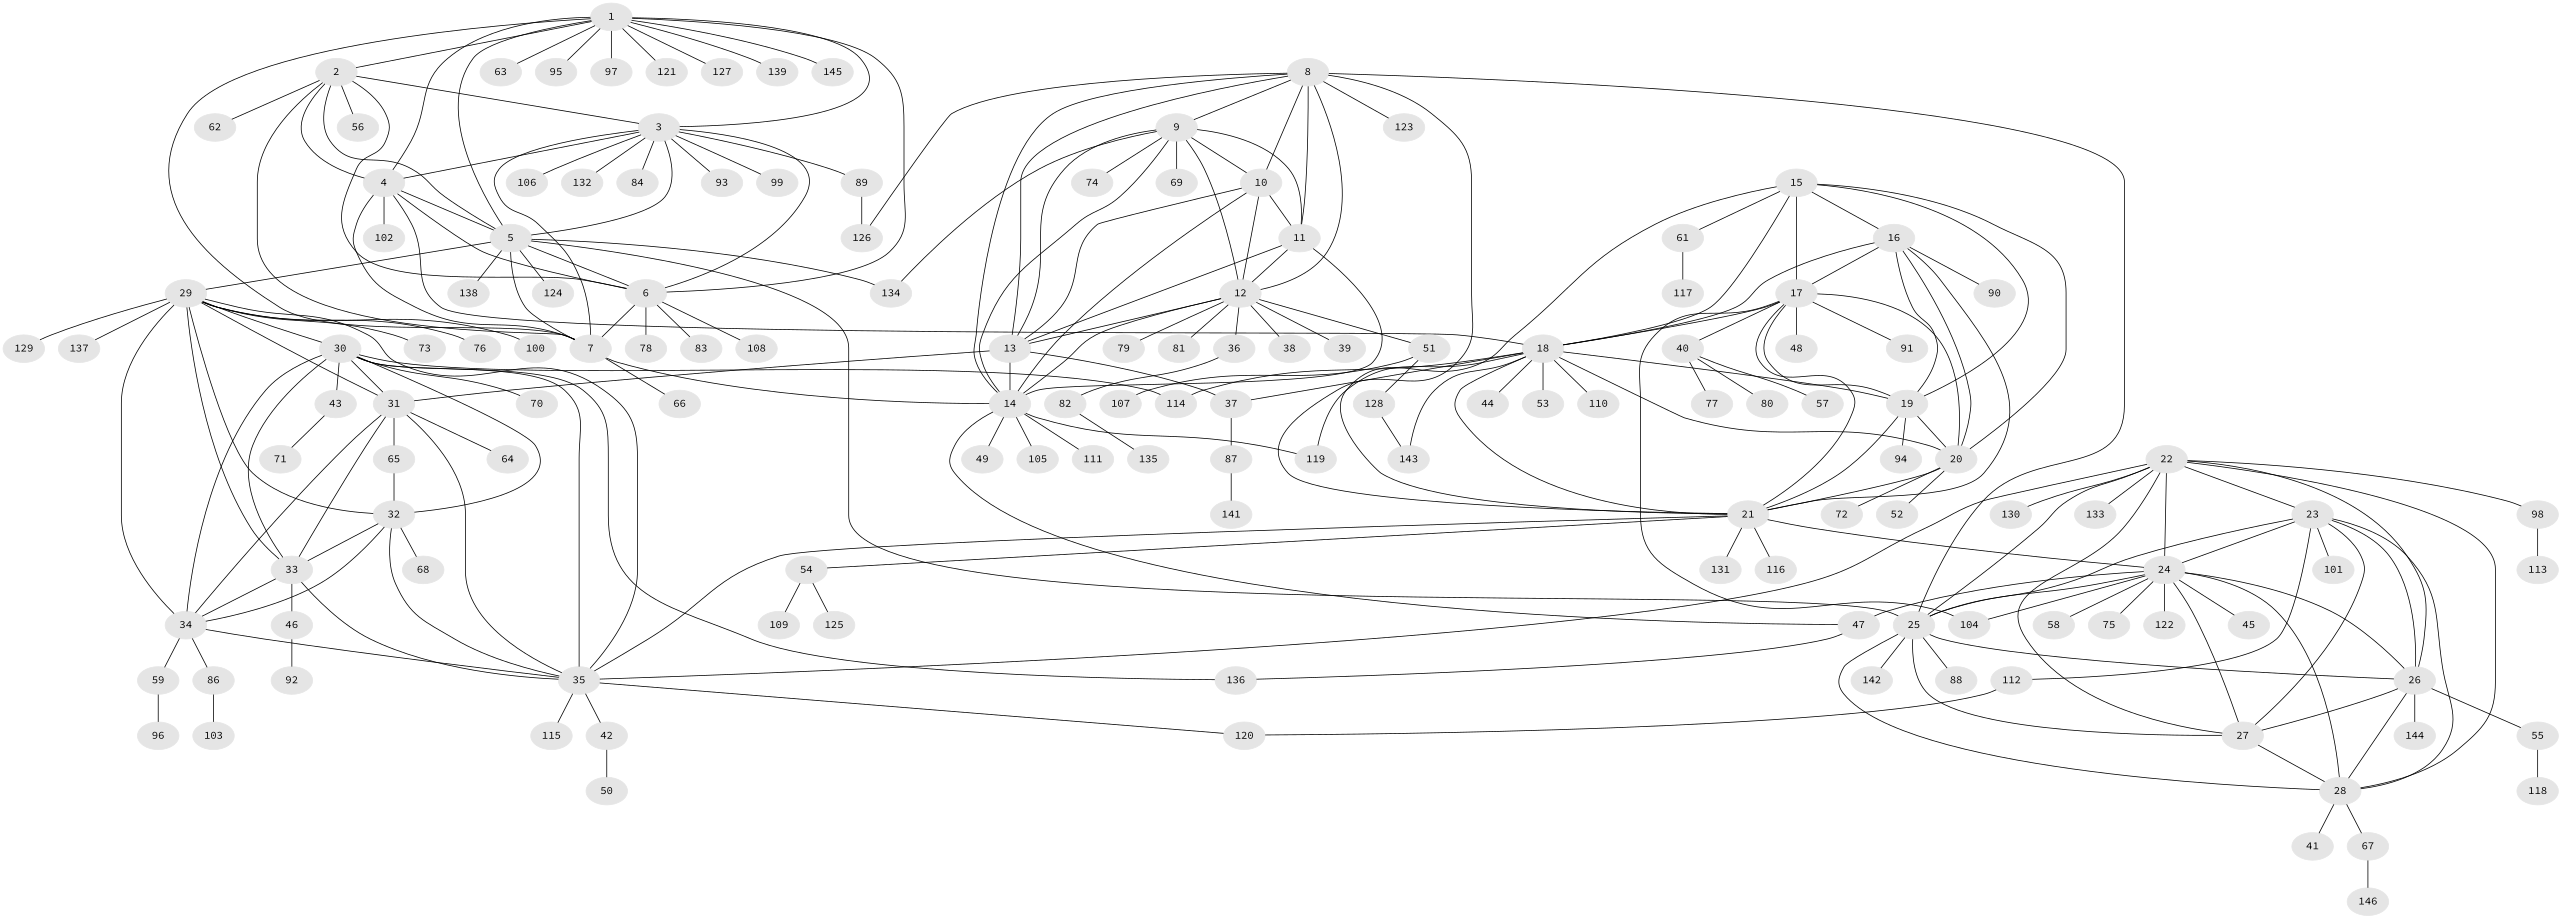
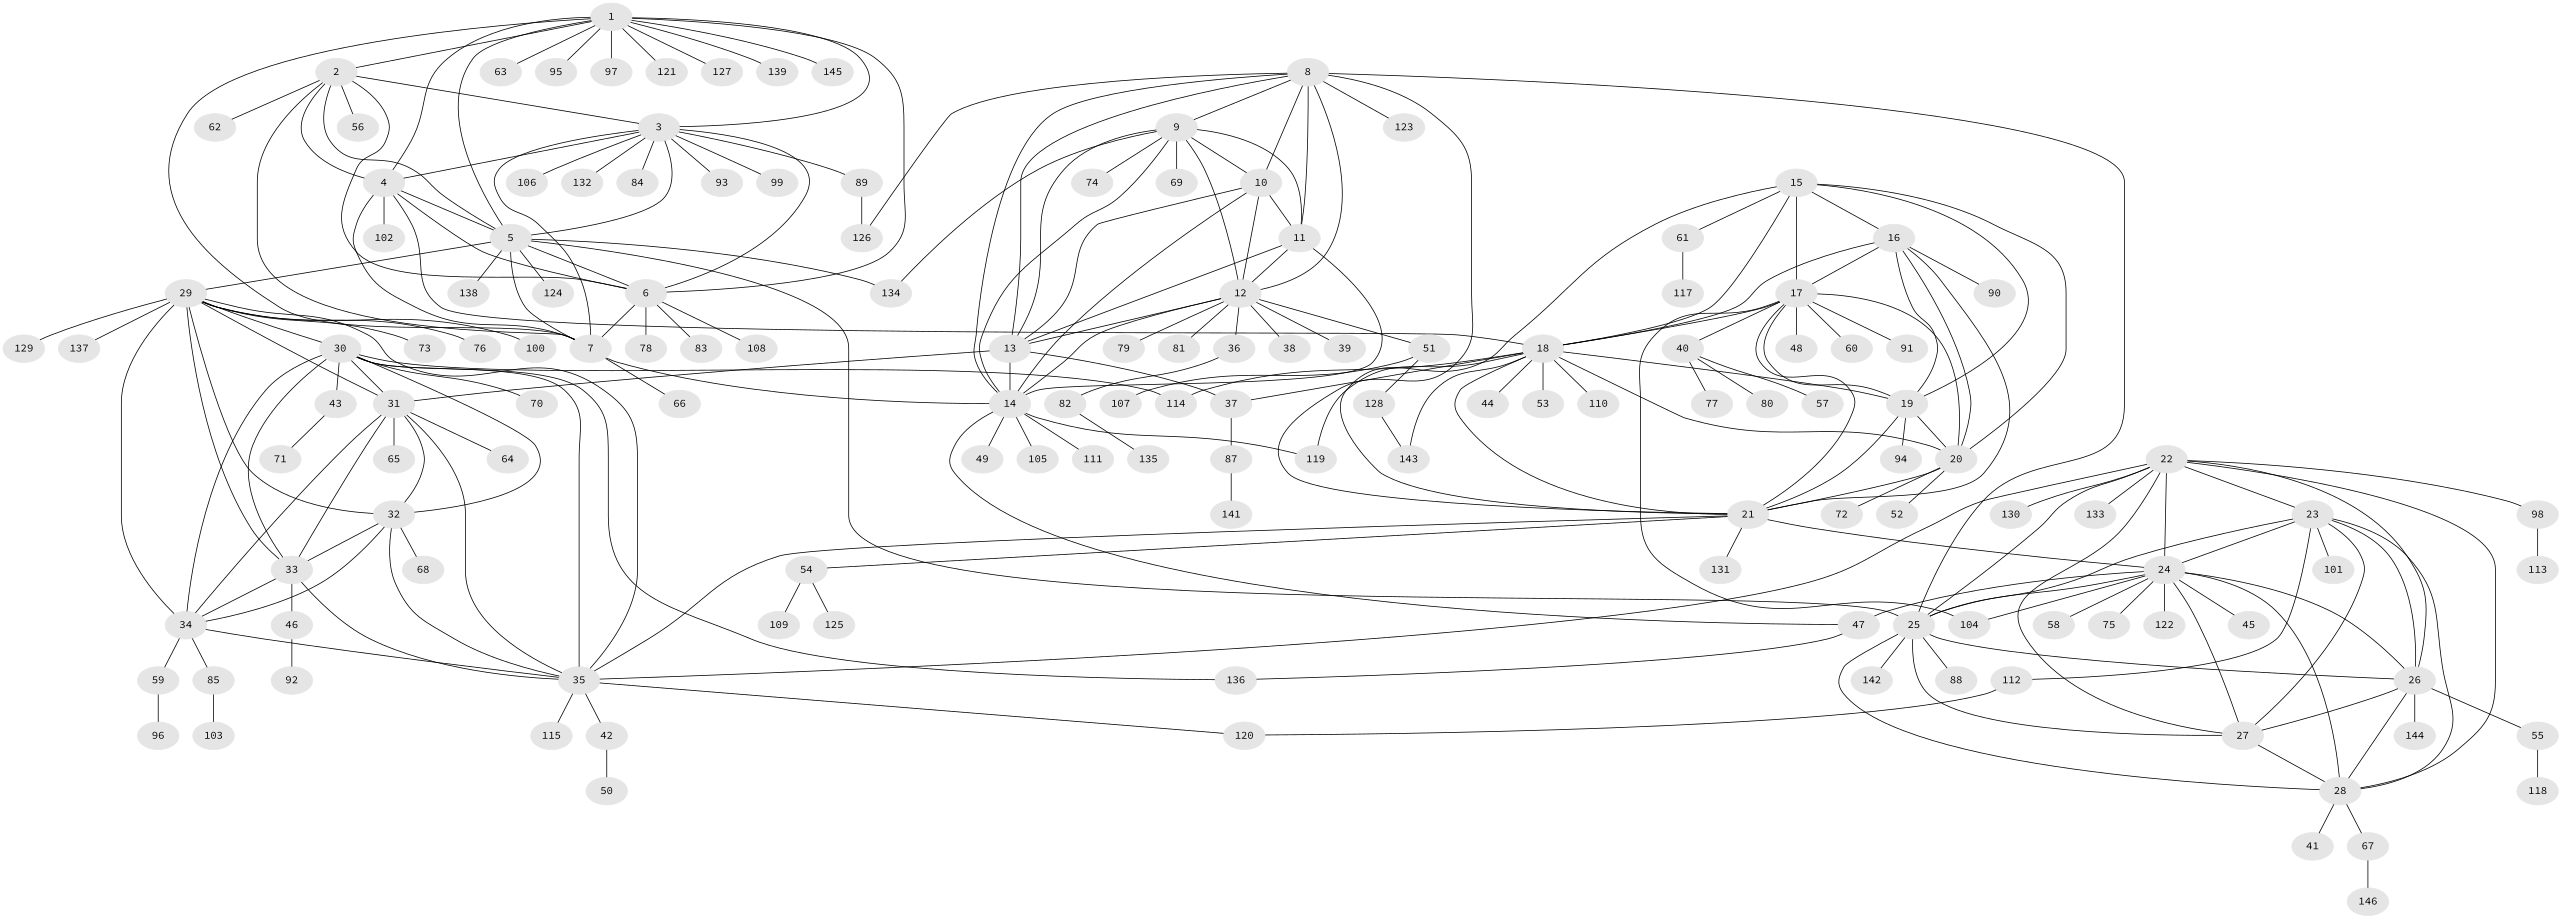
none -> (1852, 349)
(394, 487) -> (424, 459)
(1776, 570) -> none
(214, 680) -> (214, 680)
